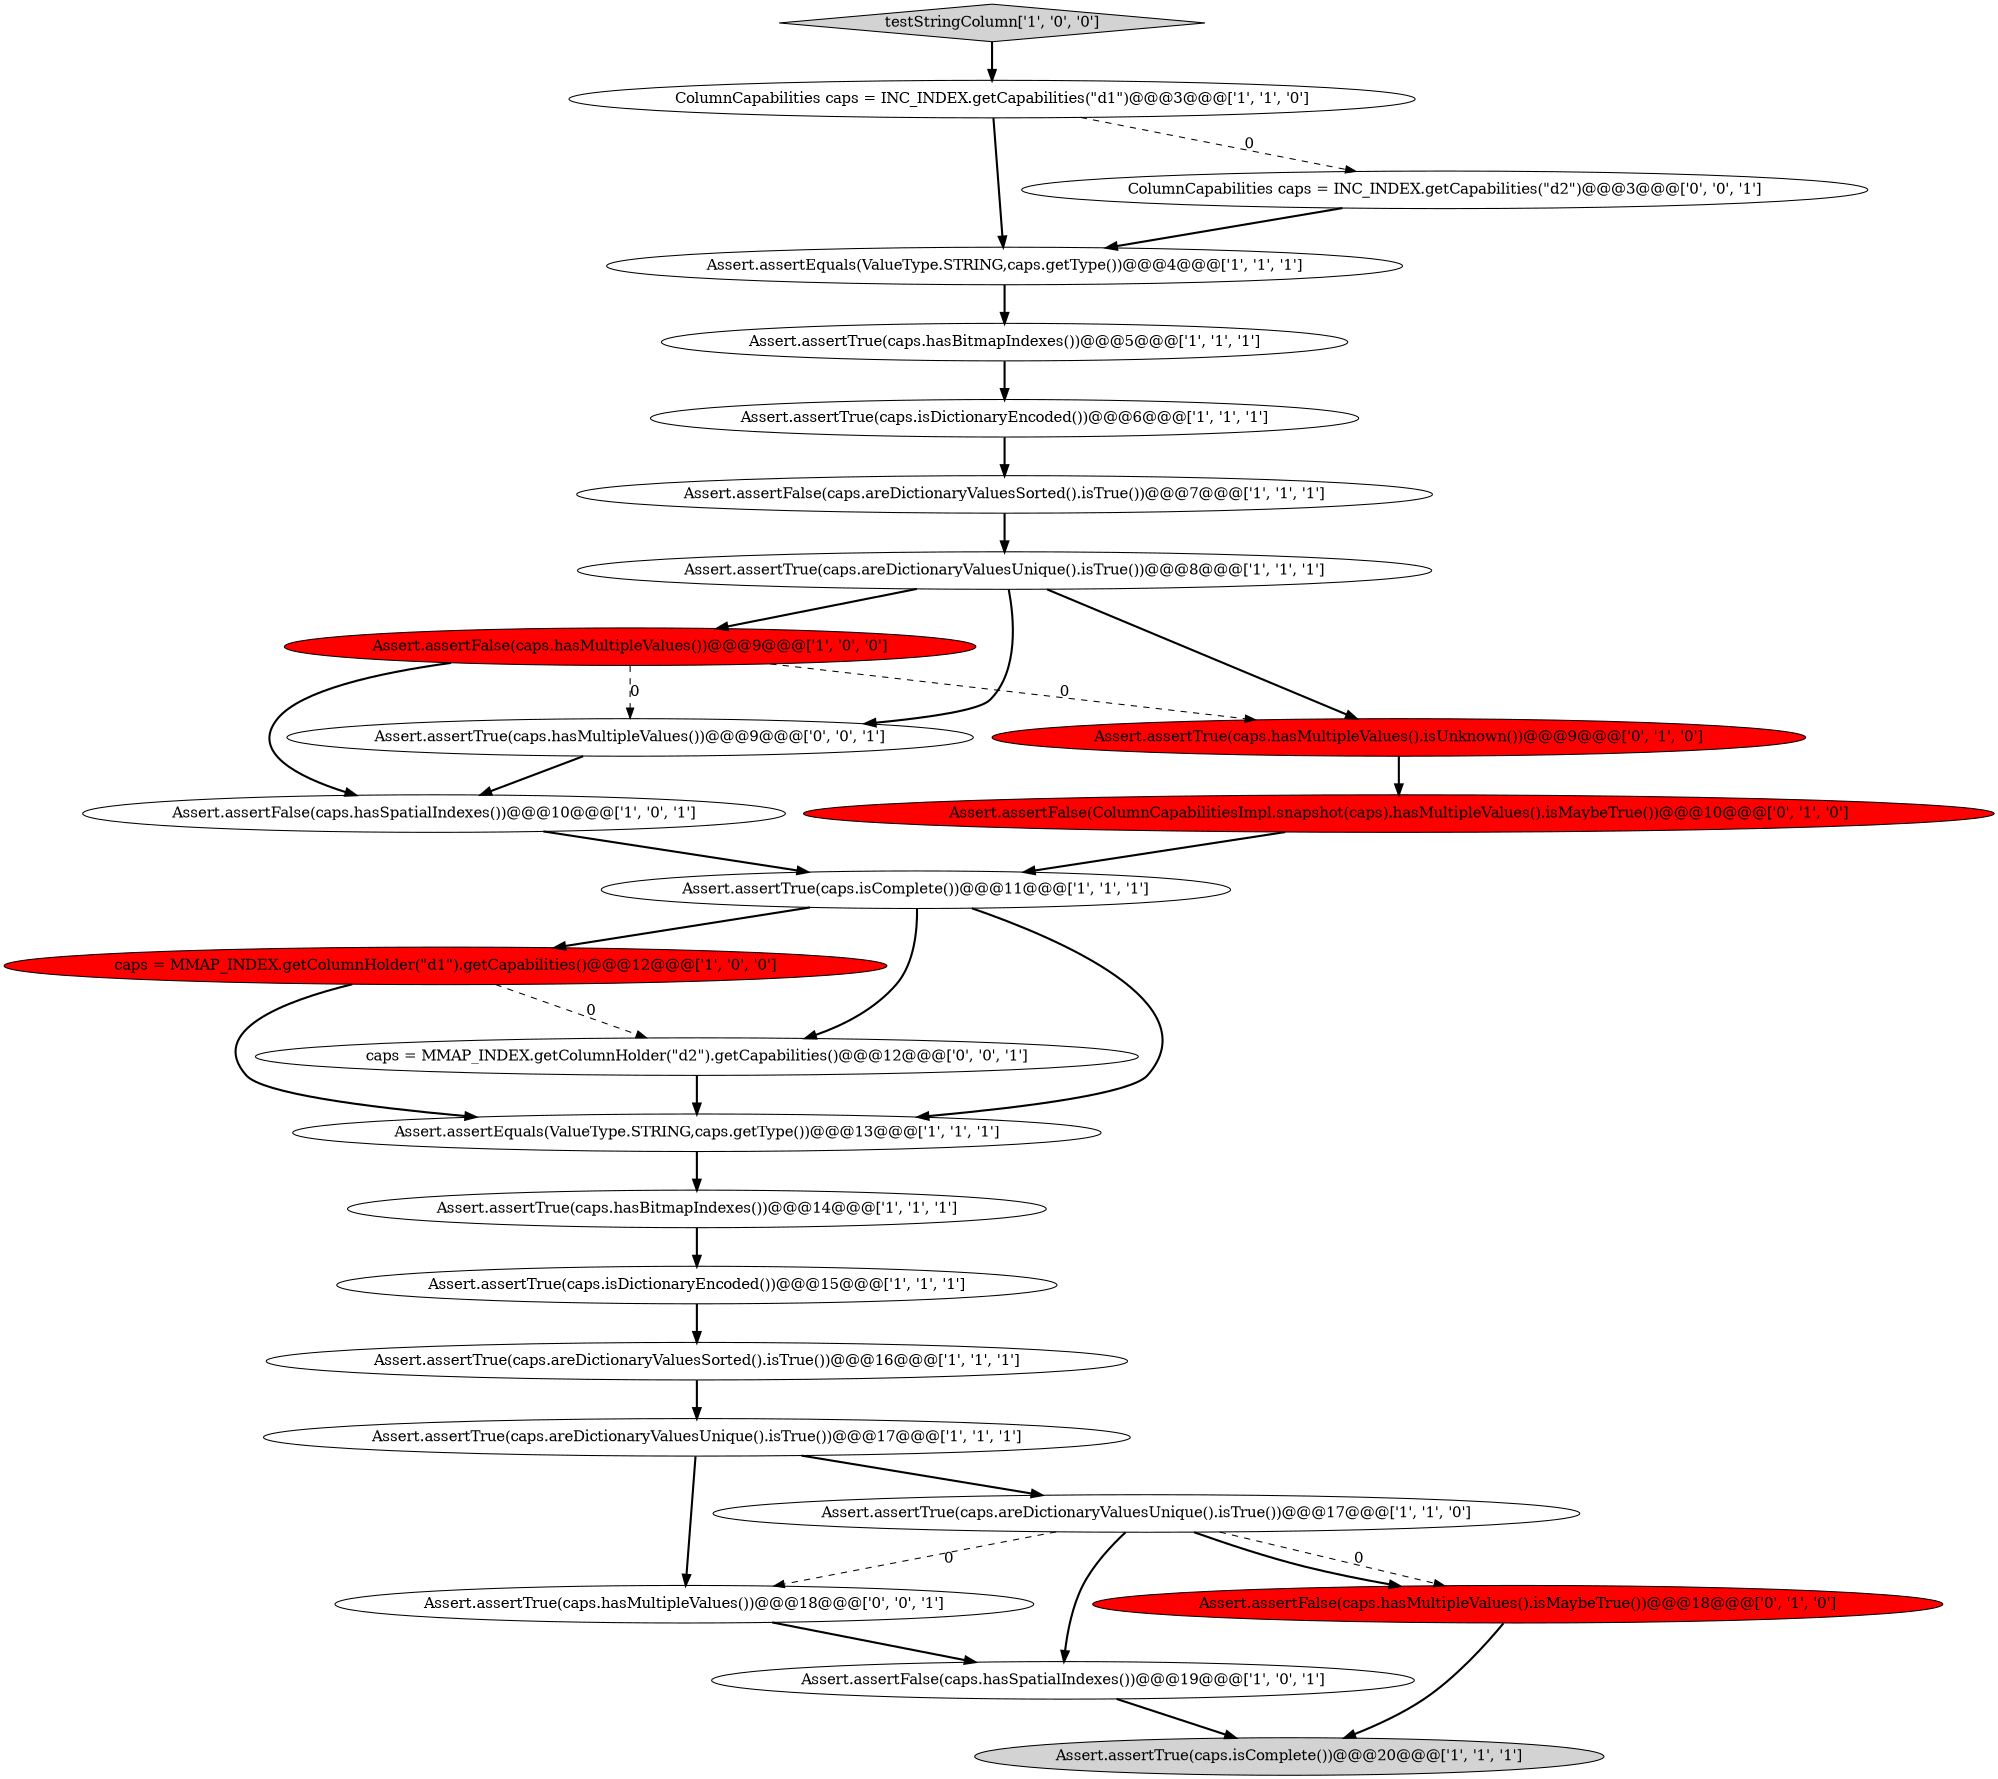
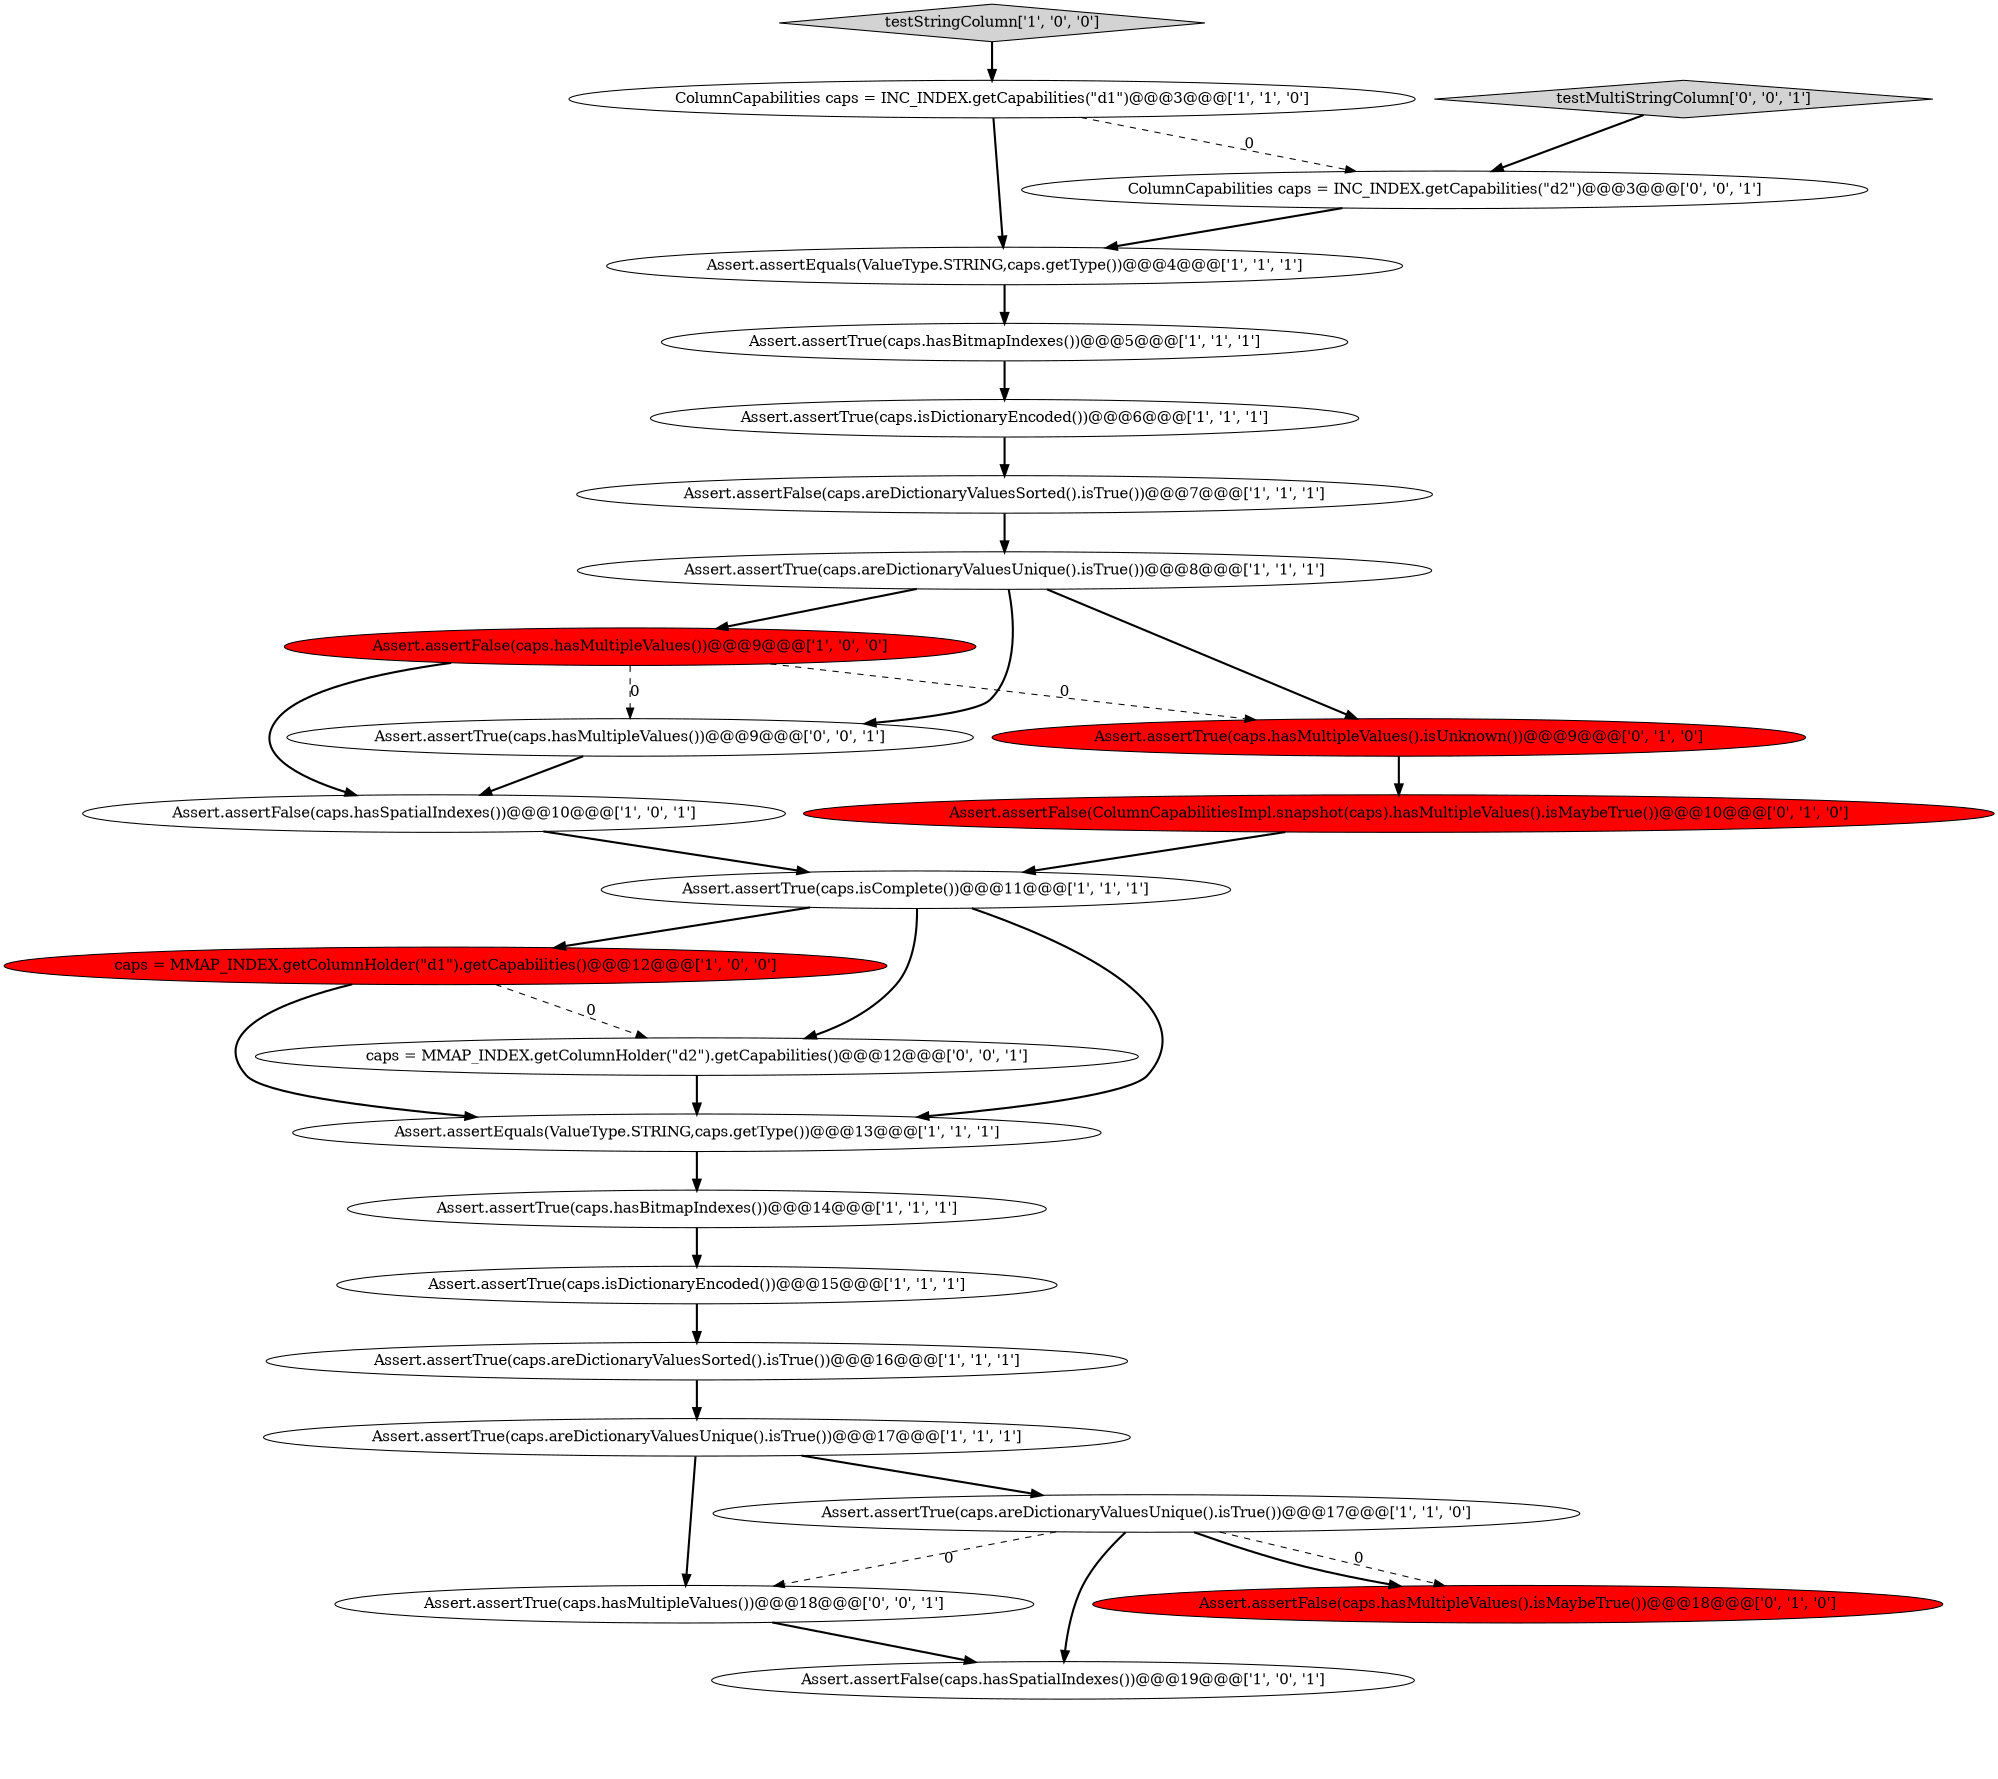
none -> (1684, 99)
(1289, 1757) -> none
